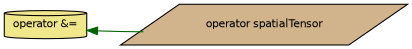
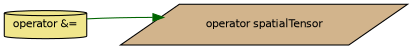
(121, 32) -> (120, 18)
